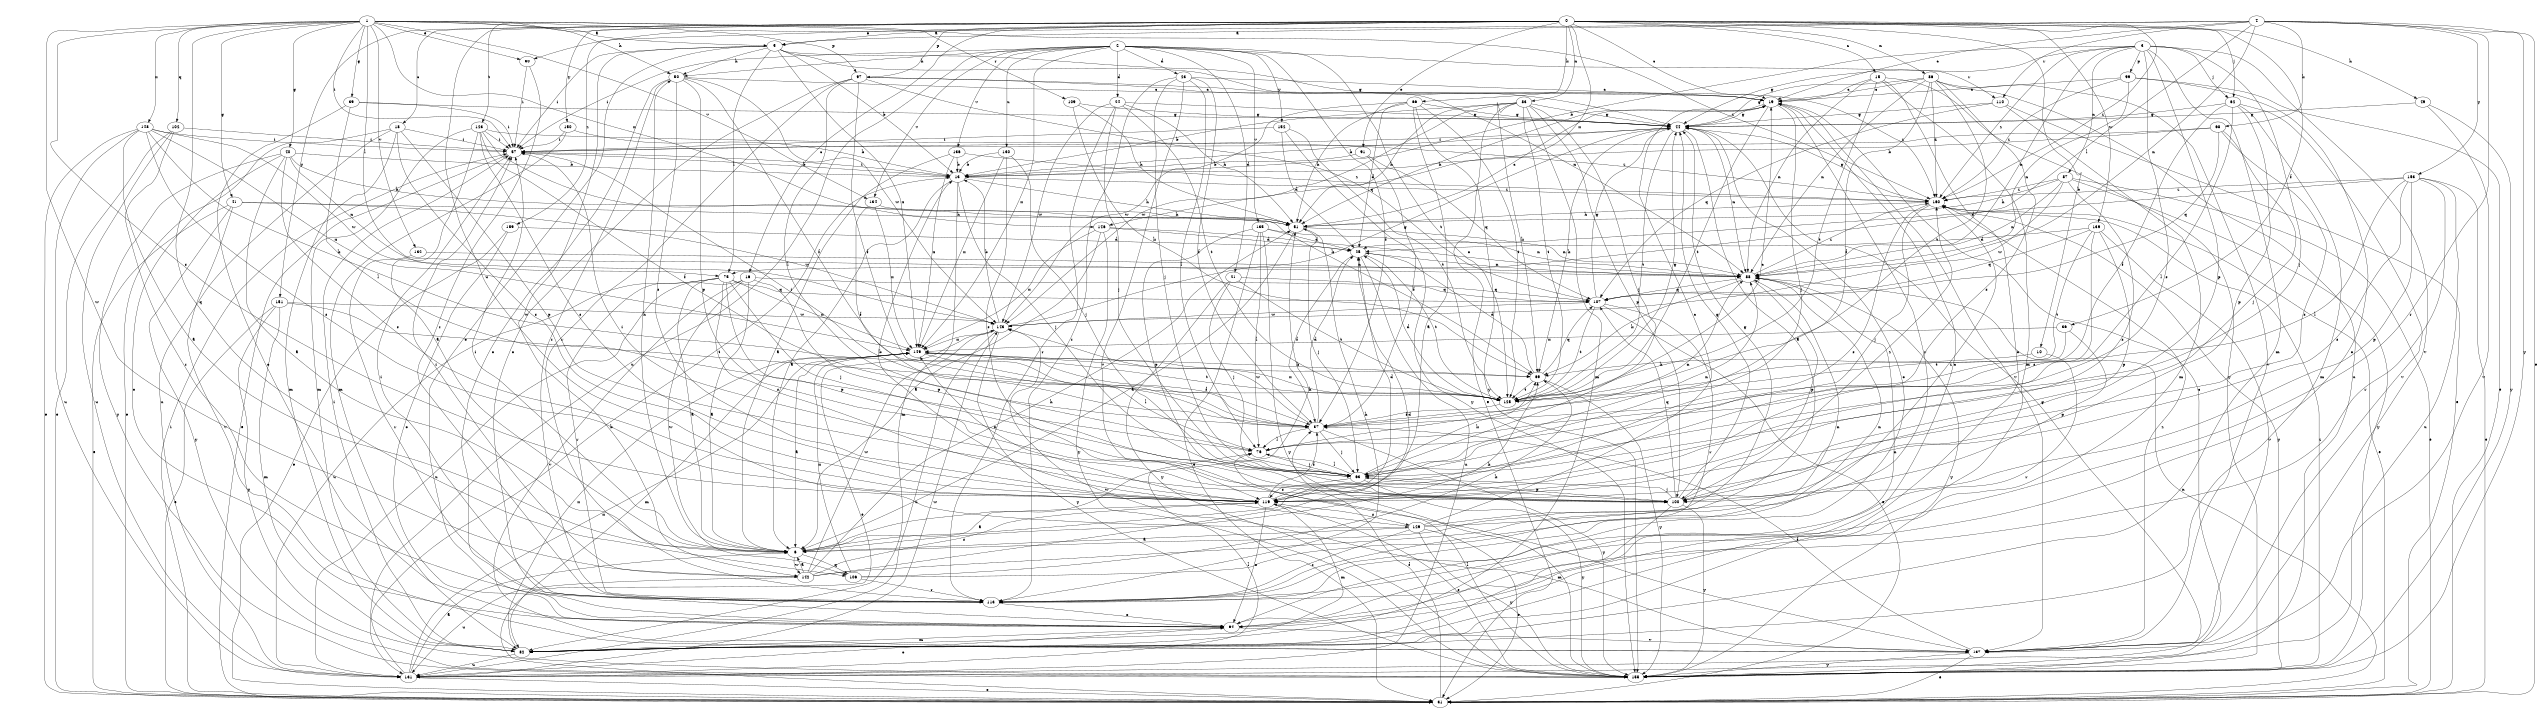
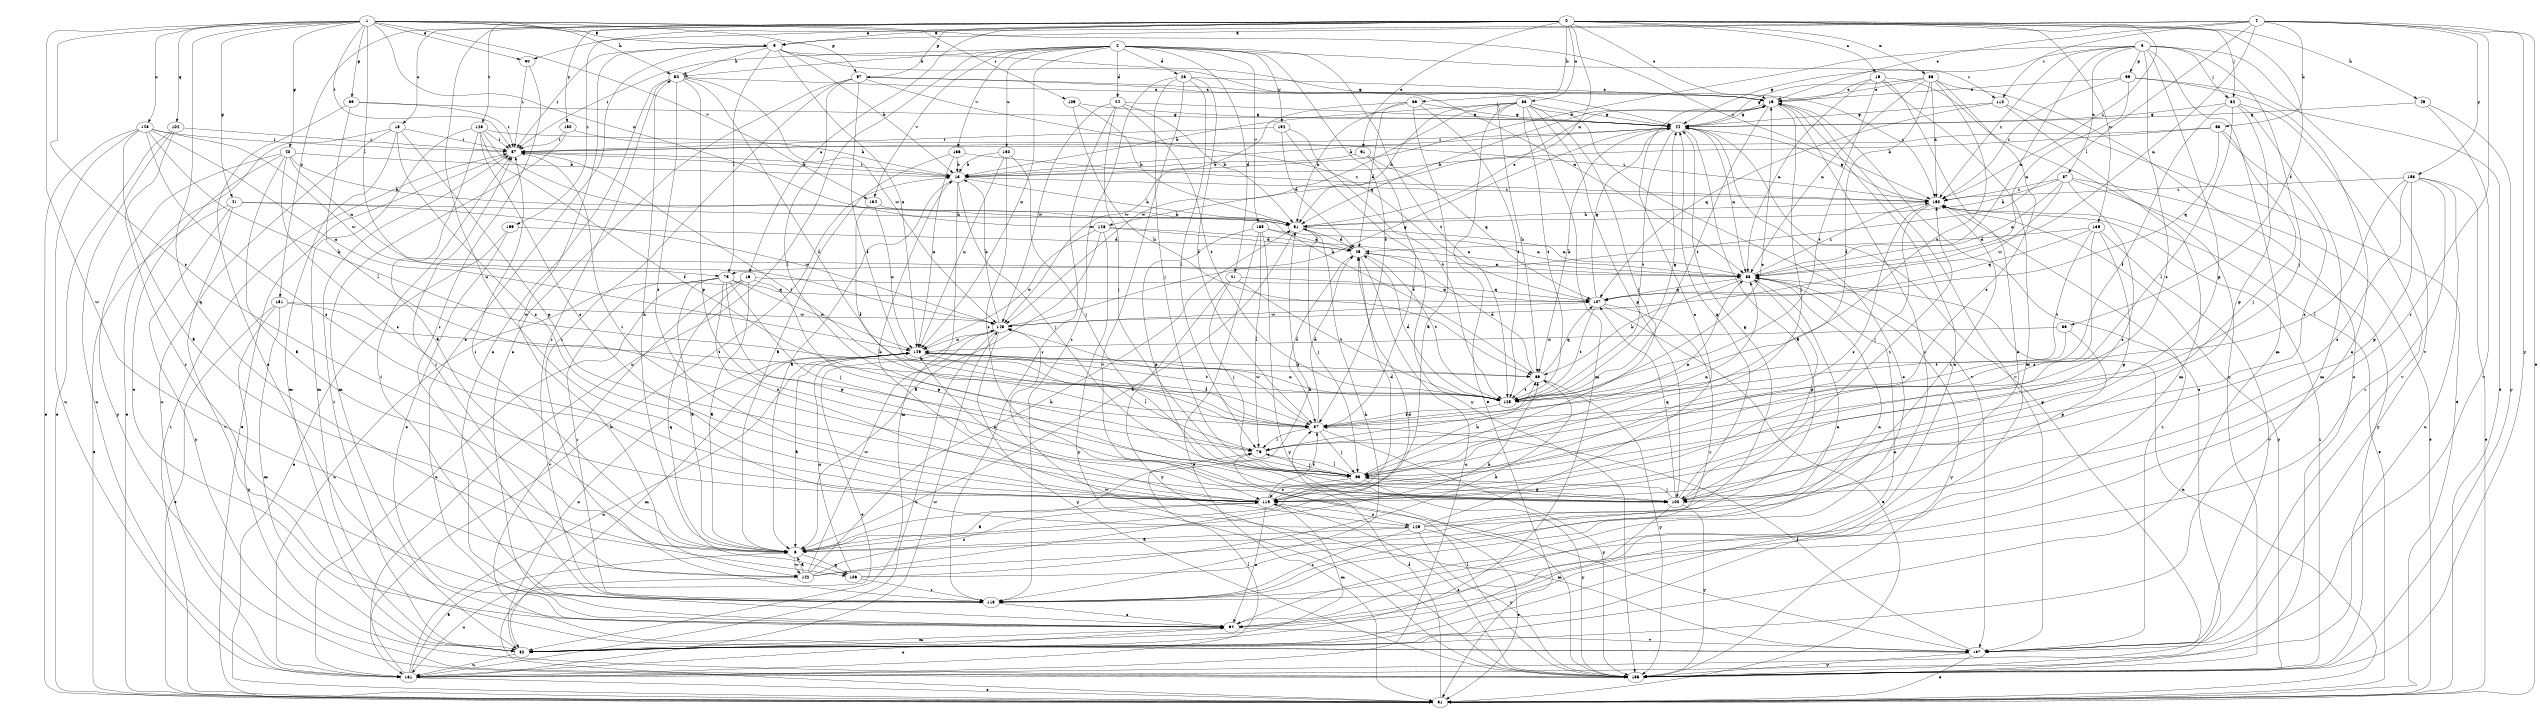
(1885, 219) -> (1331, 238)
(418, 252) -> none
(2266, 342) -> (1868, 300)
(2039, 352) -> none
(1525, 423) -> none
(671, 427) -> (671, 427)
